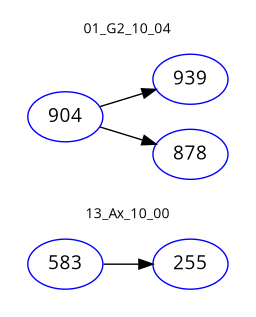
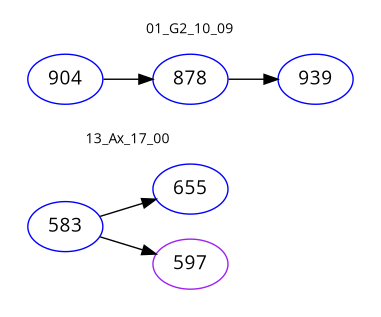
(128, 30) -> (190, 30)
(121, 100) -> (246, 79)
(128, 215) -> (128, 140)
none -> (190, 264)
(190, 264) -> (190, 189)
